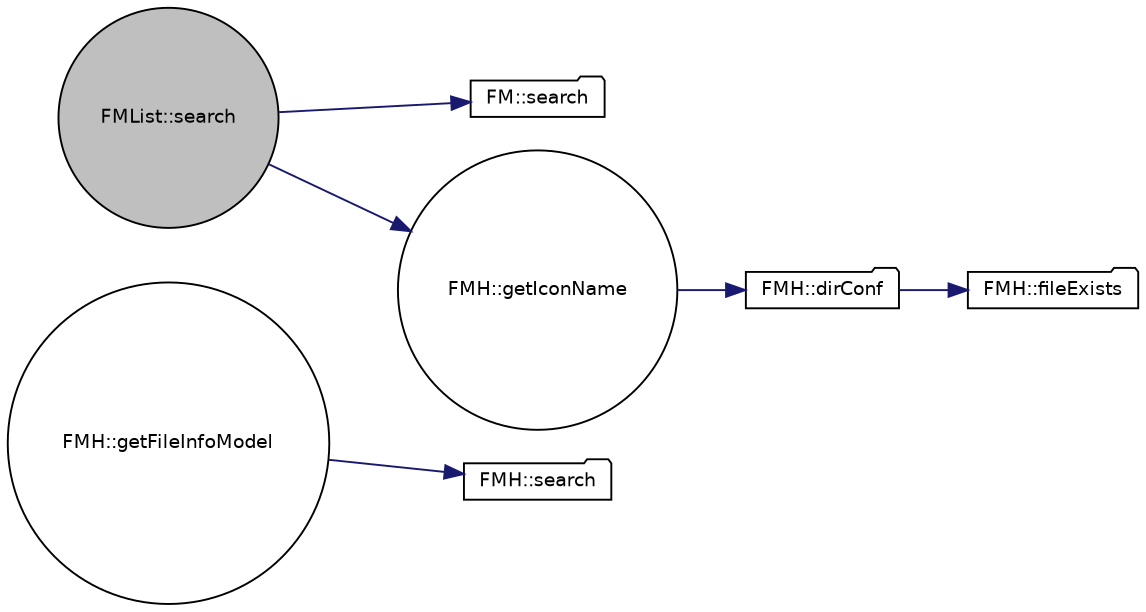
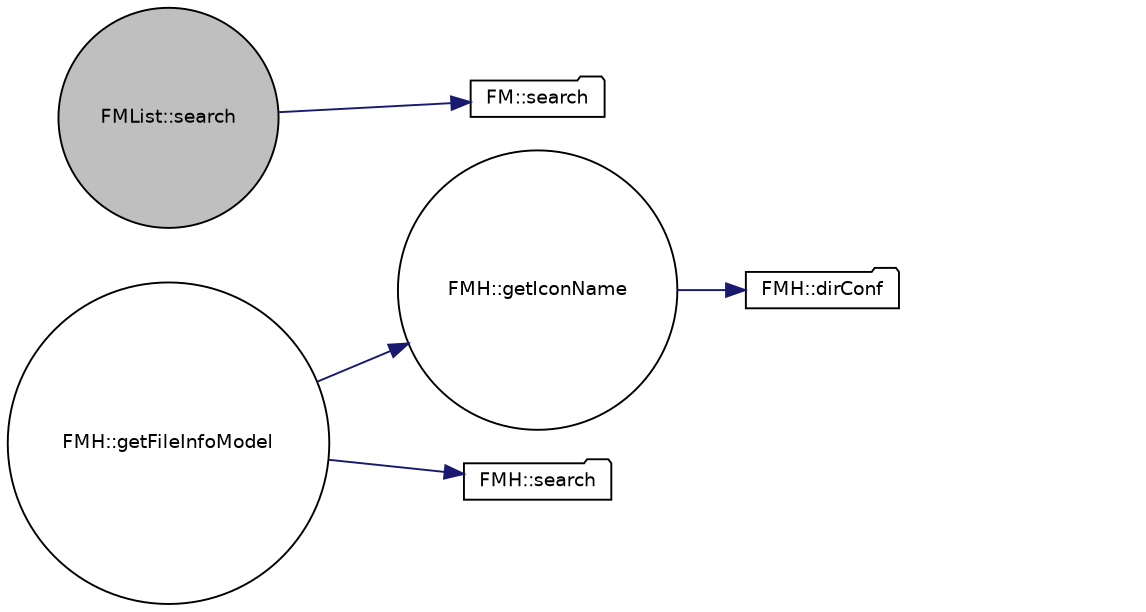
(331, 194) -> (354, 366)
(1053, 290) -> none
